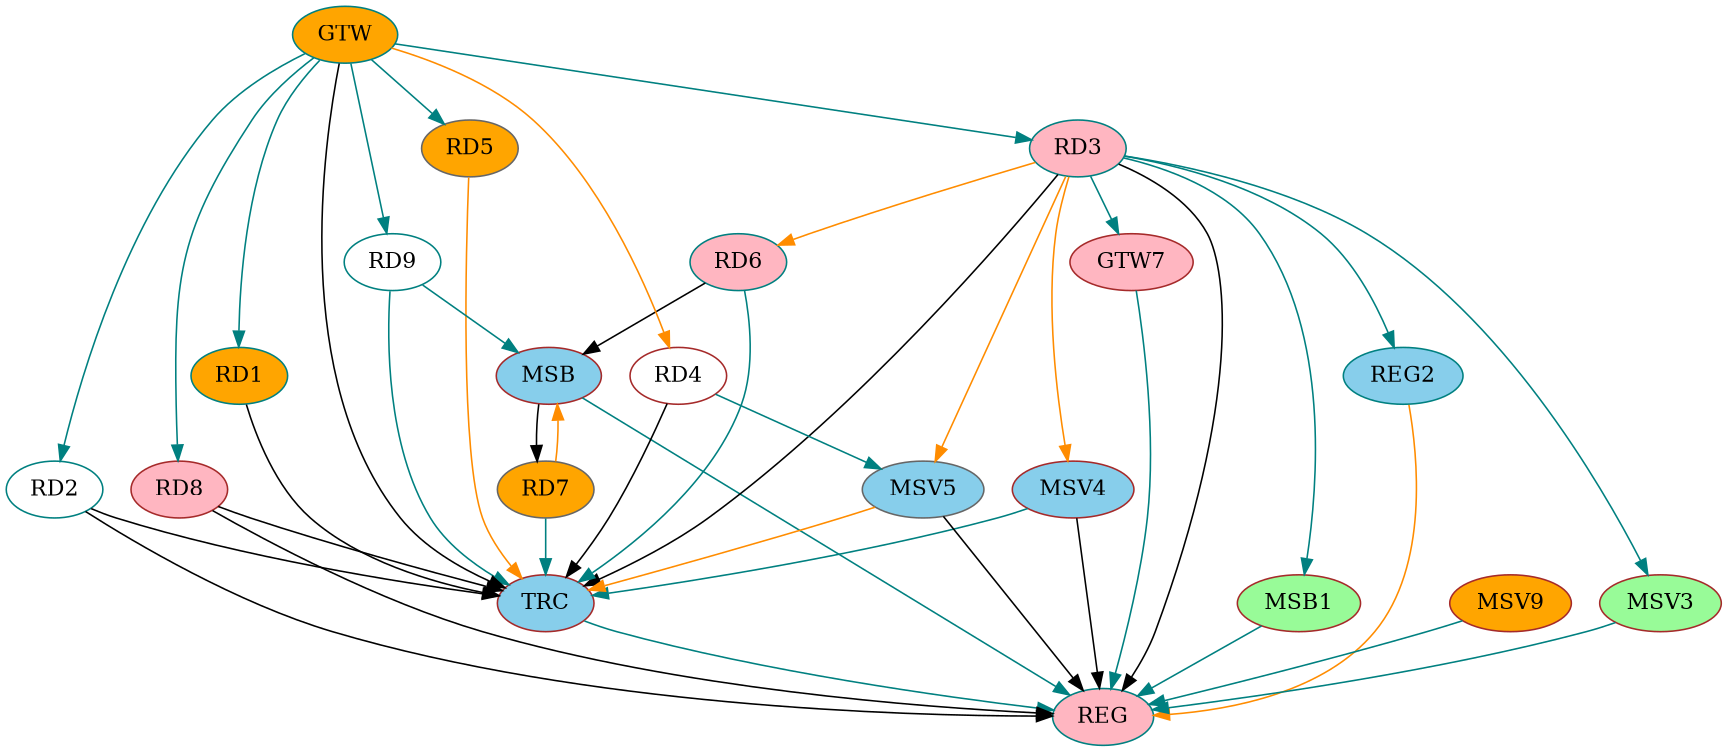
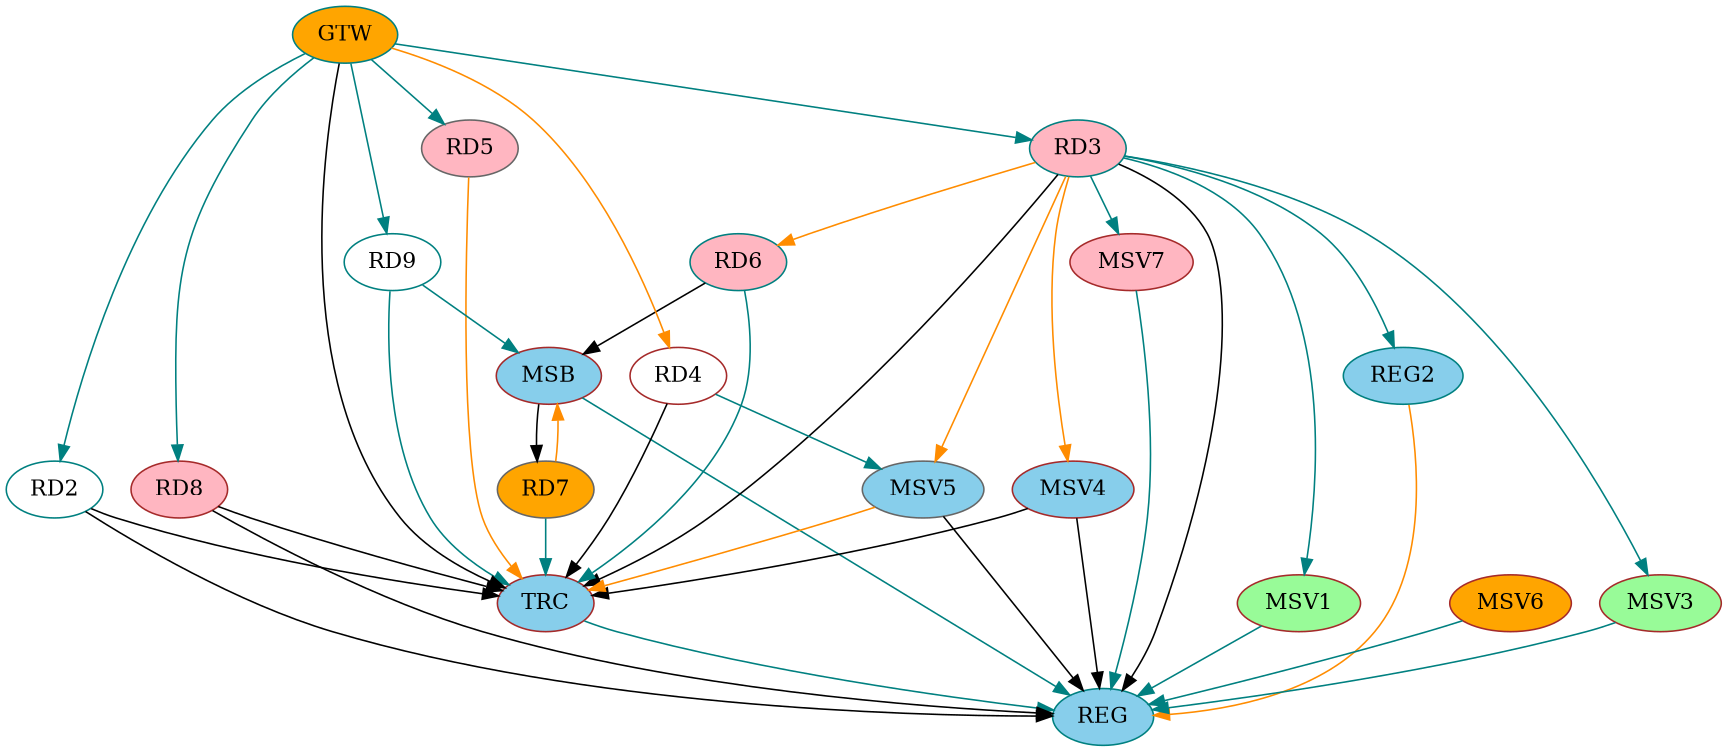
(470, 148) -> (470, 148)
(1132, 262) -> (1132, 262)
(239, 376) -> none
(820, 558) -> (820, 558)
(1299, 603) -> (1299, 603)
(1511, 603) -> (1511, 603)
(1103, 717) -> (1103, 717)
